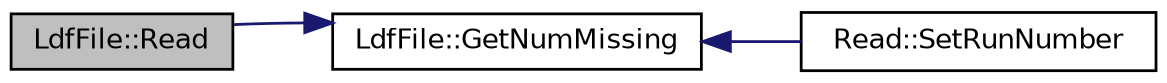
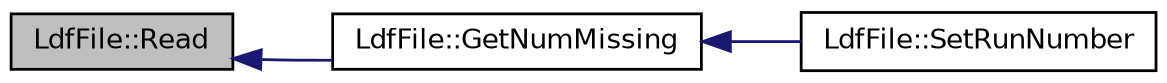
(269, 23) -> (297, 60)
(979, 42) -> (979, 42)
